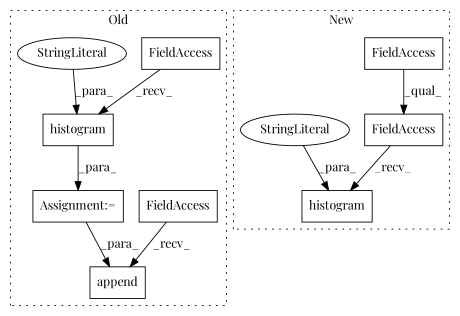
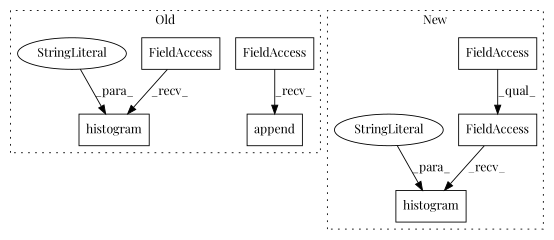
(78, 206) -> none
